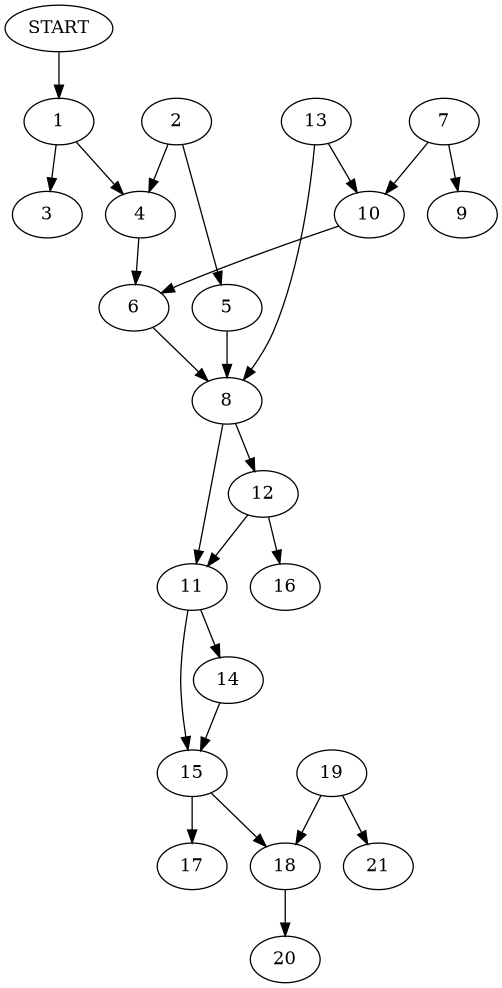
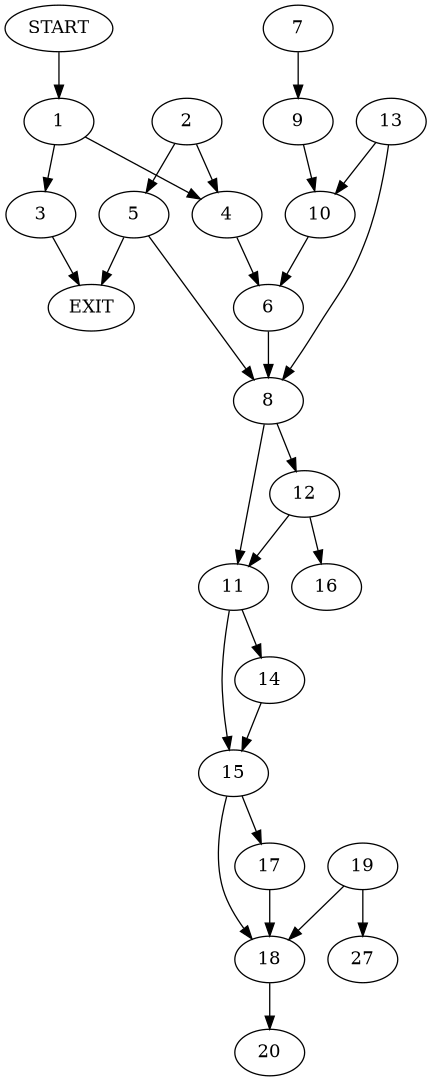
(411, 163) -> (308, 162)
none -> (91, 308)
(378, 866) -> (363, 959)
none -> (270, 907)
